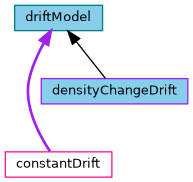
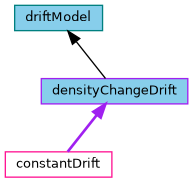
(28, 98) -> (82, 133)
